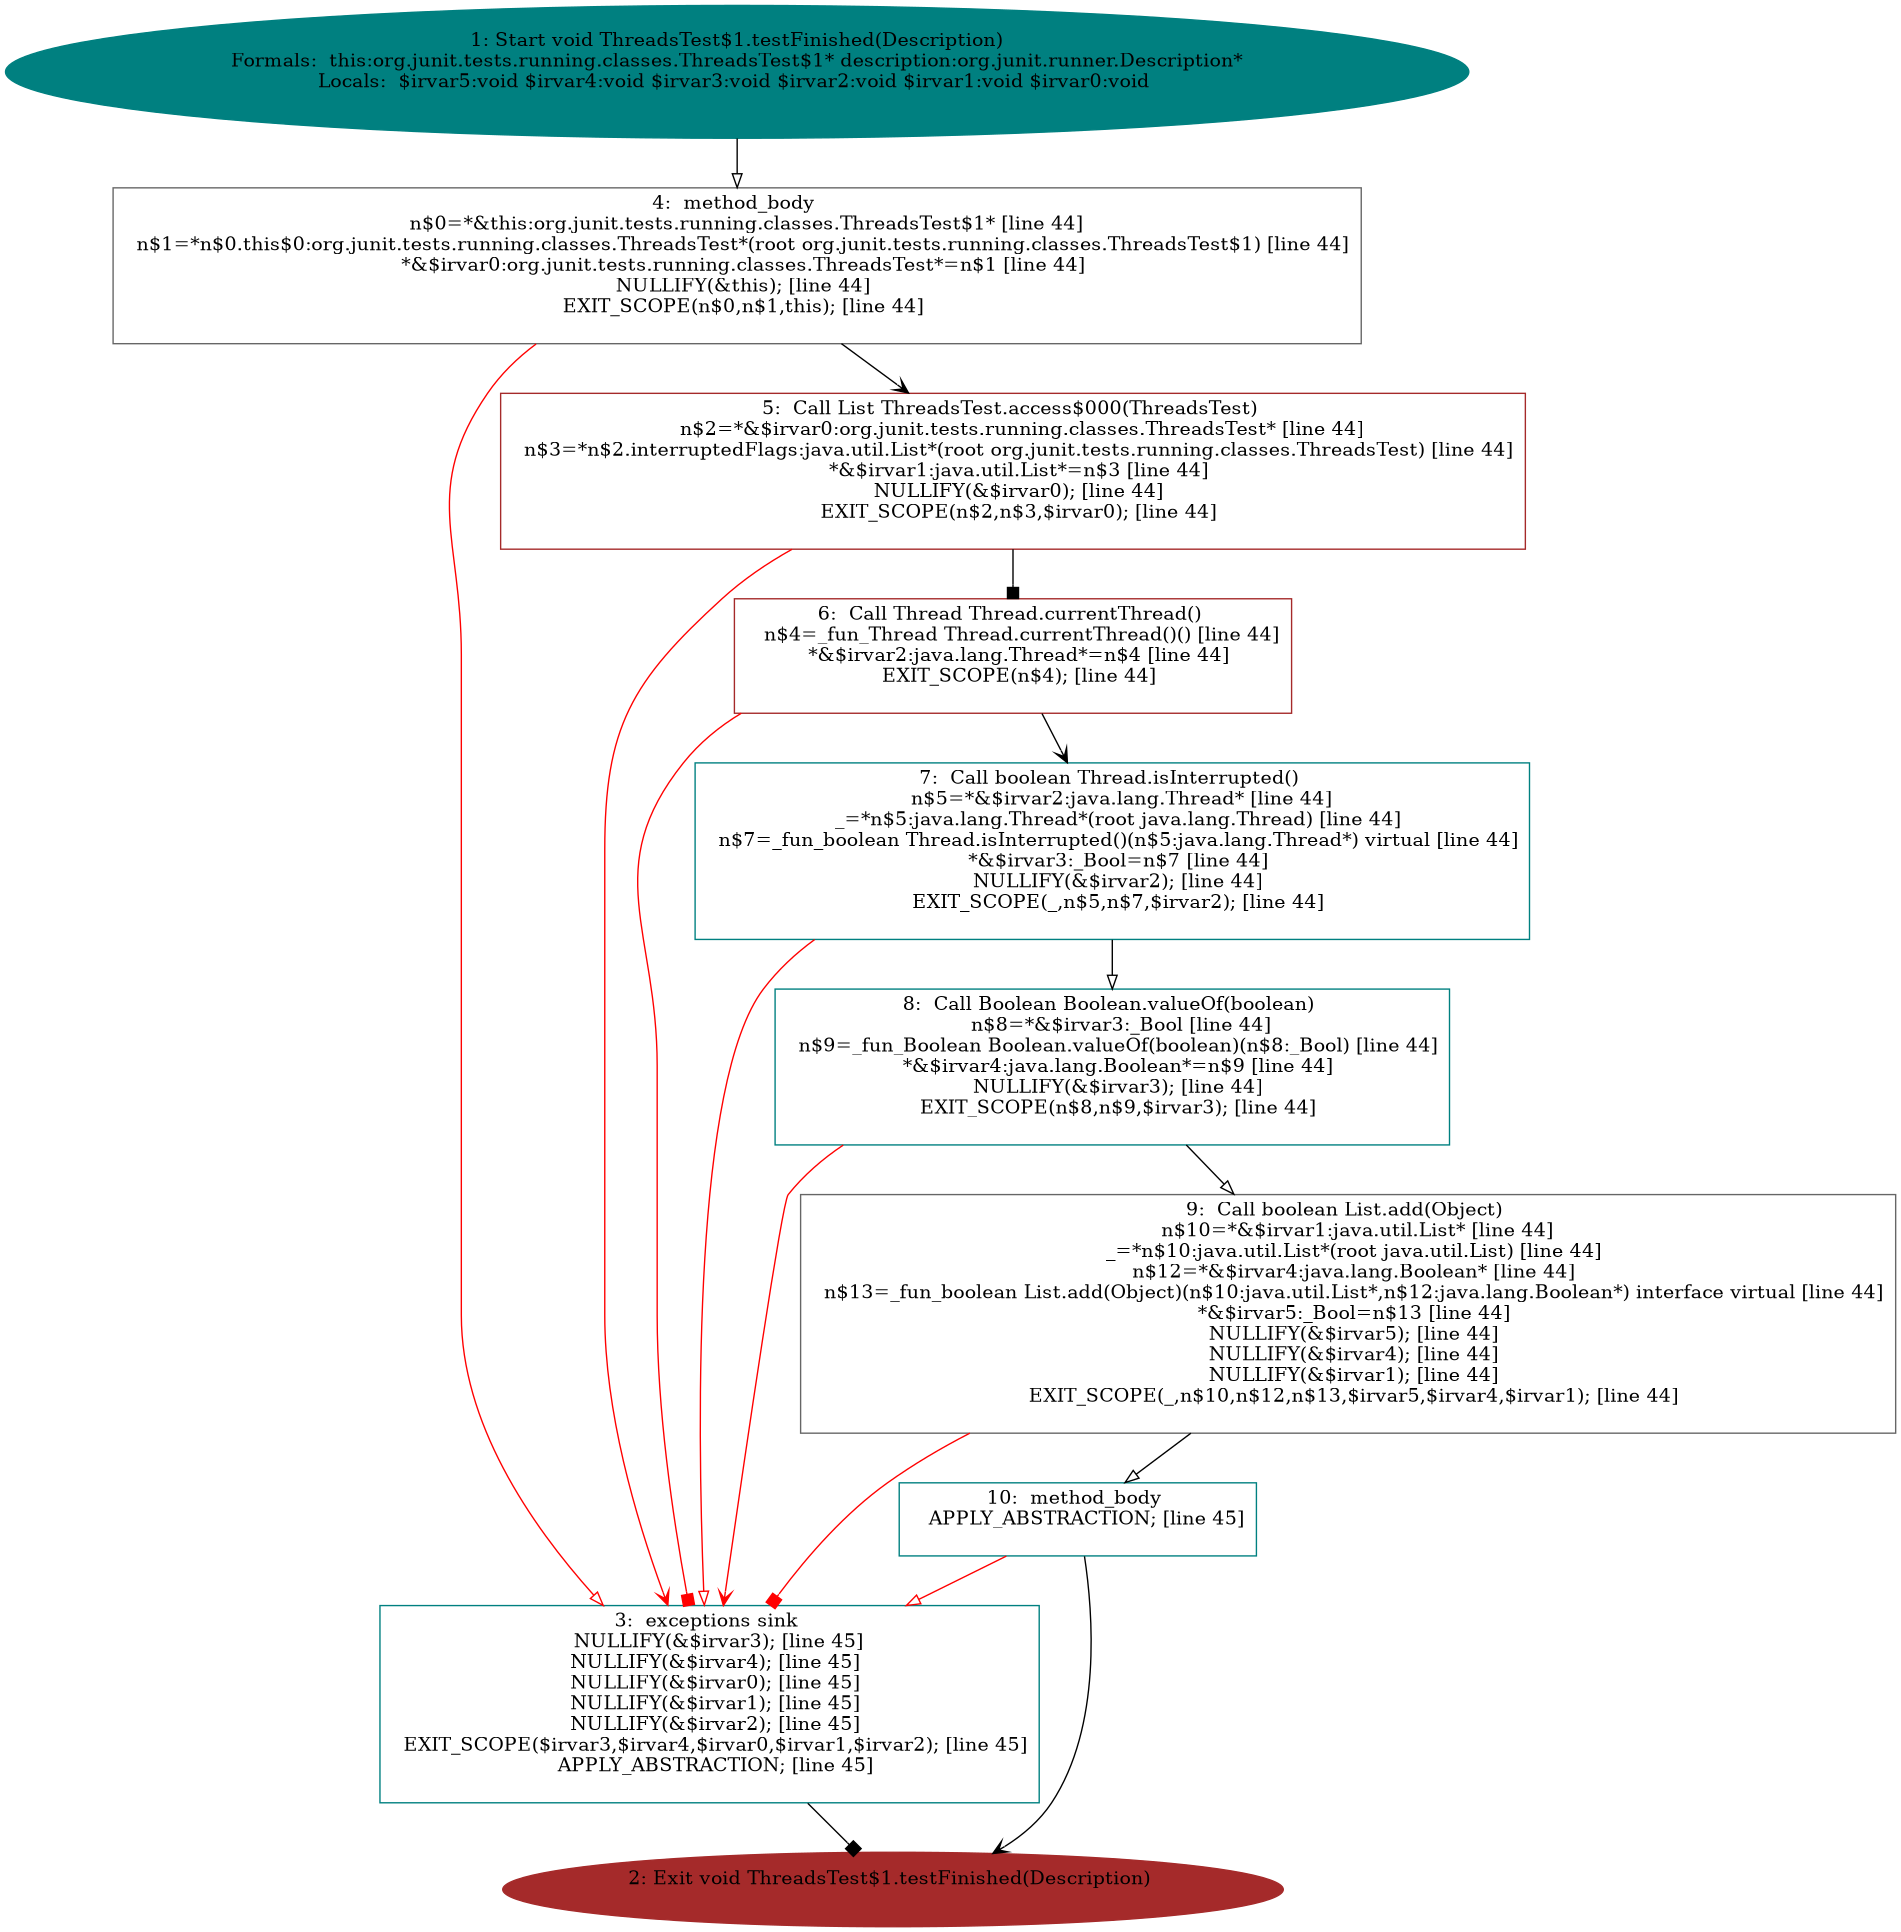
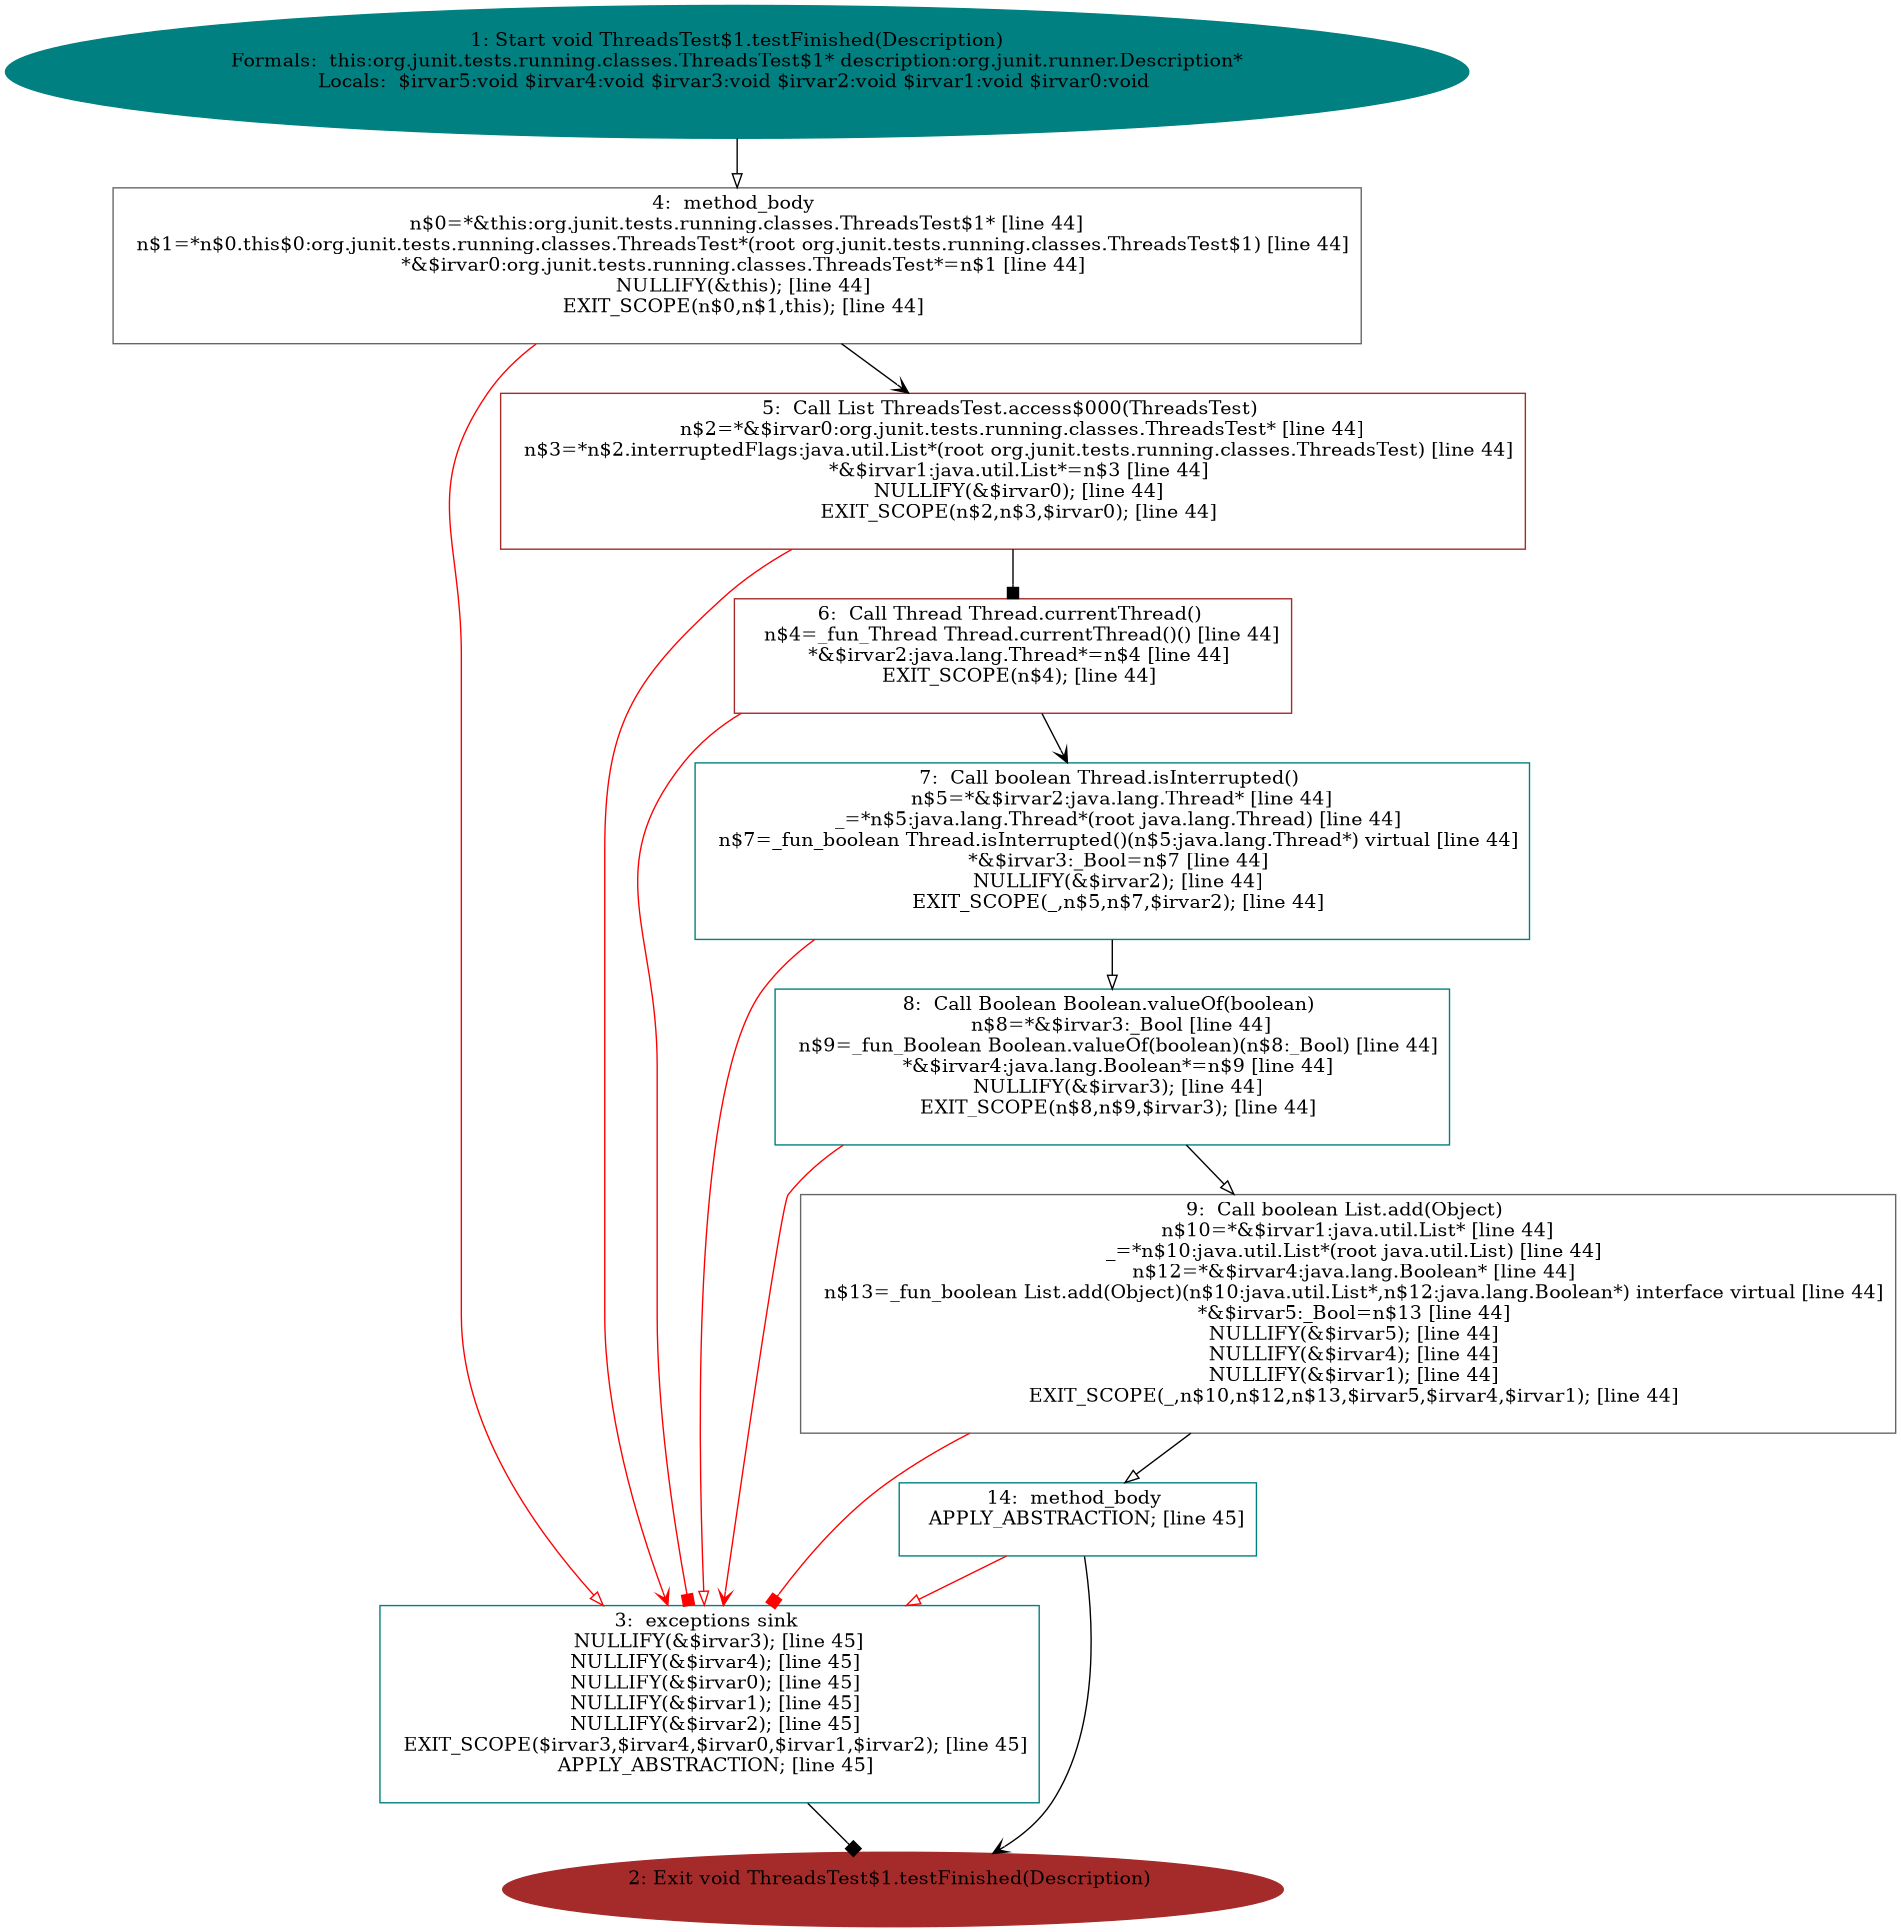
(1078, 1519) -> (1078, 1519)
